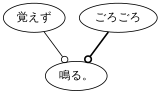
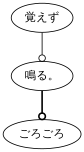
(99, 44) -> (42, 102)
